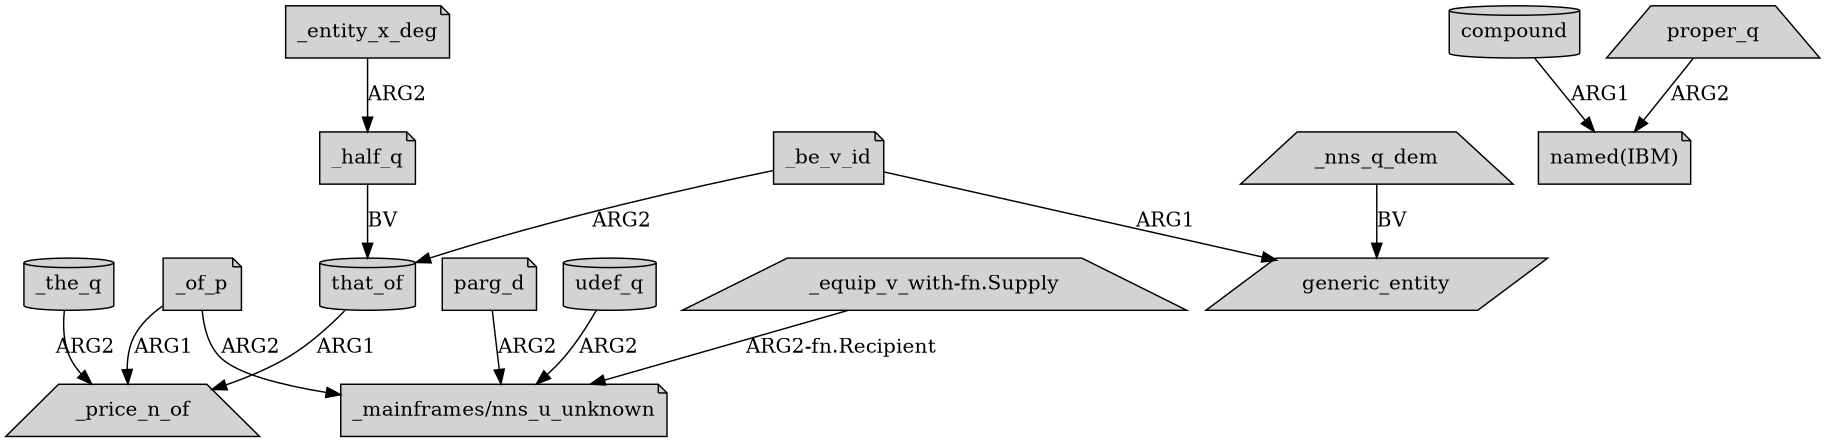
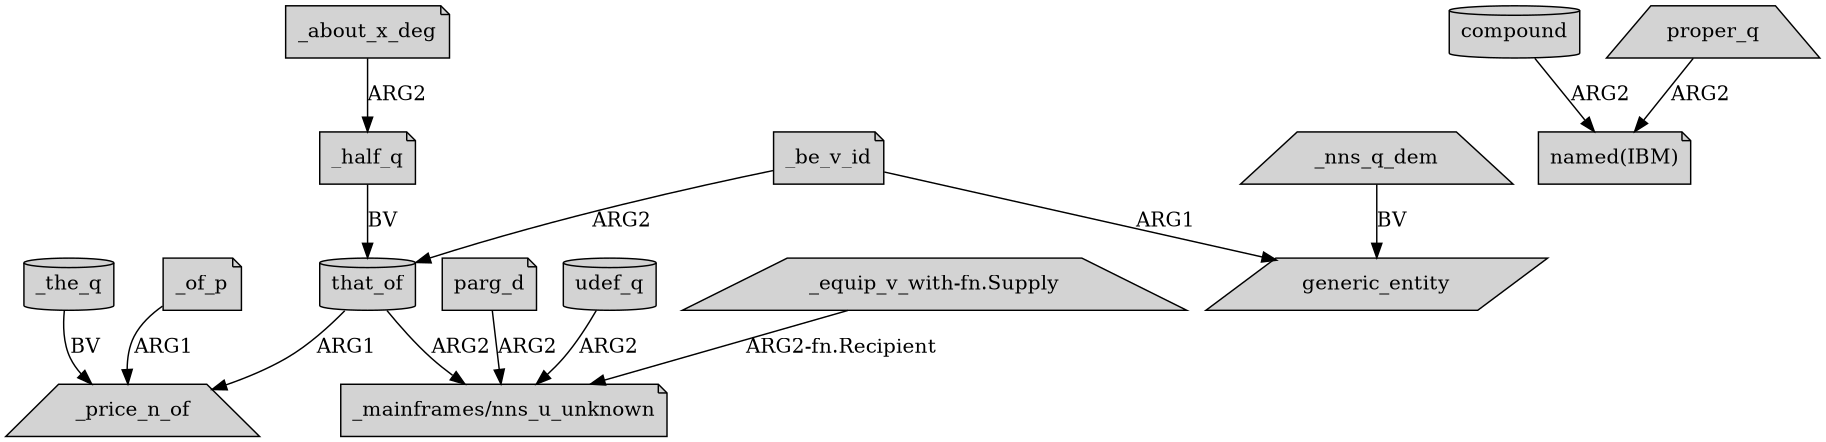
(368, 32) -> (368, 32)
(1601, 95) -> (1601, 95)
(86, 347) -> (86, 347)
(239, 370) -> (418, 345)
